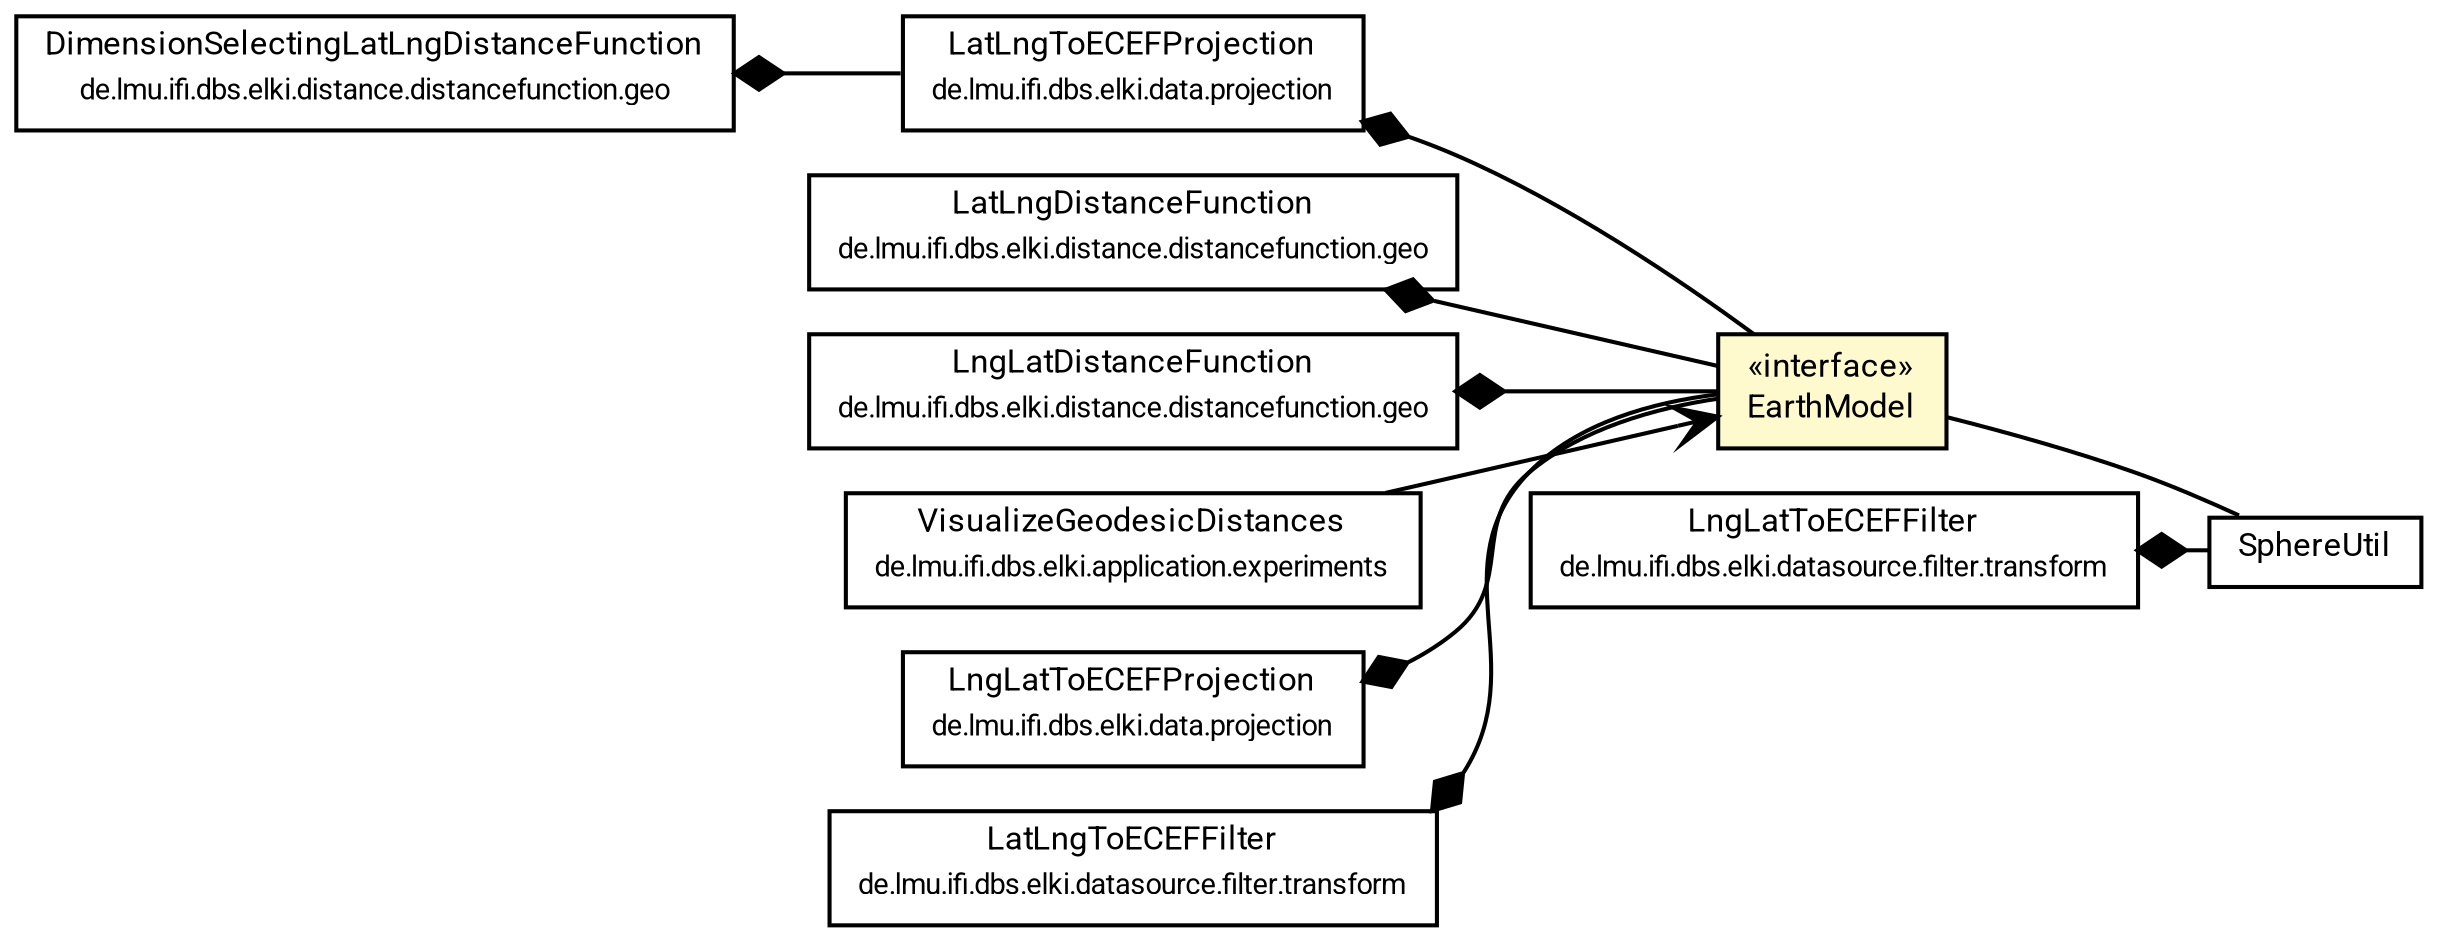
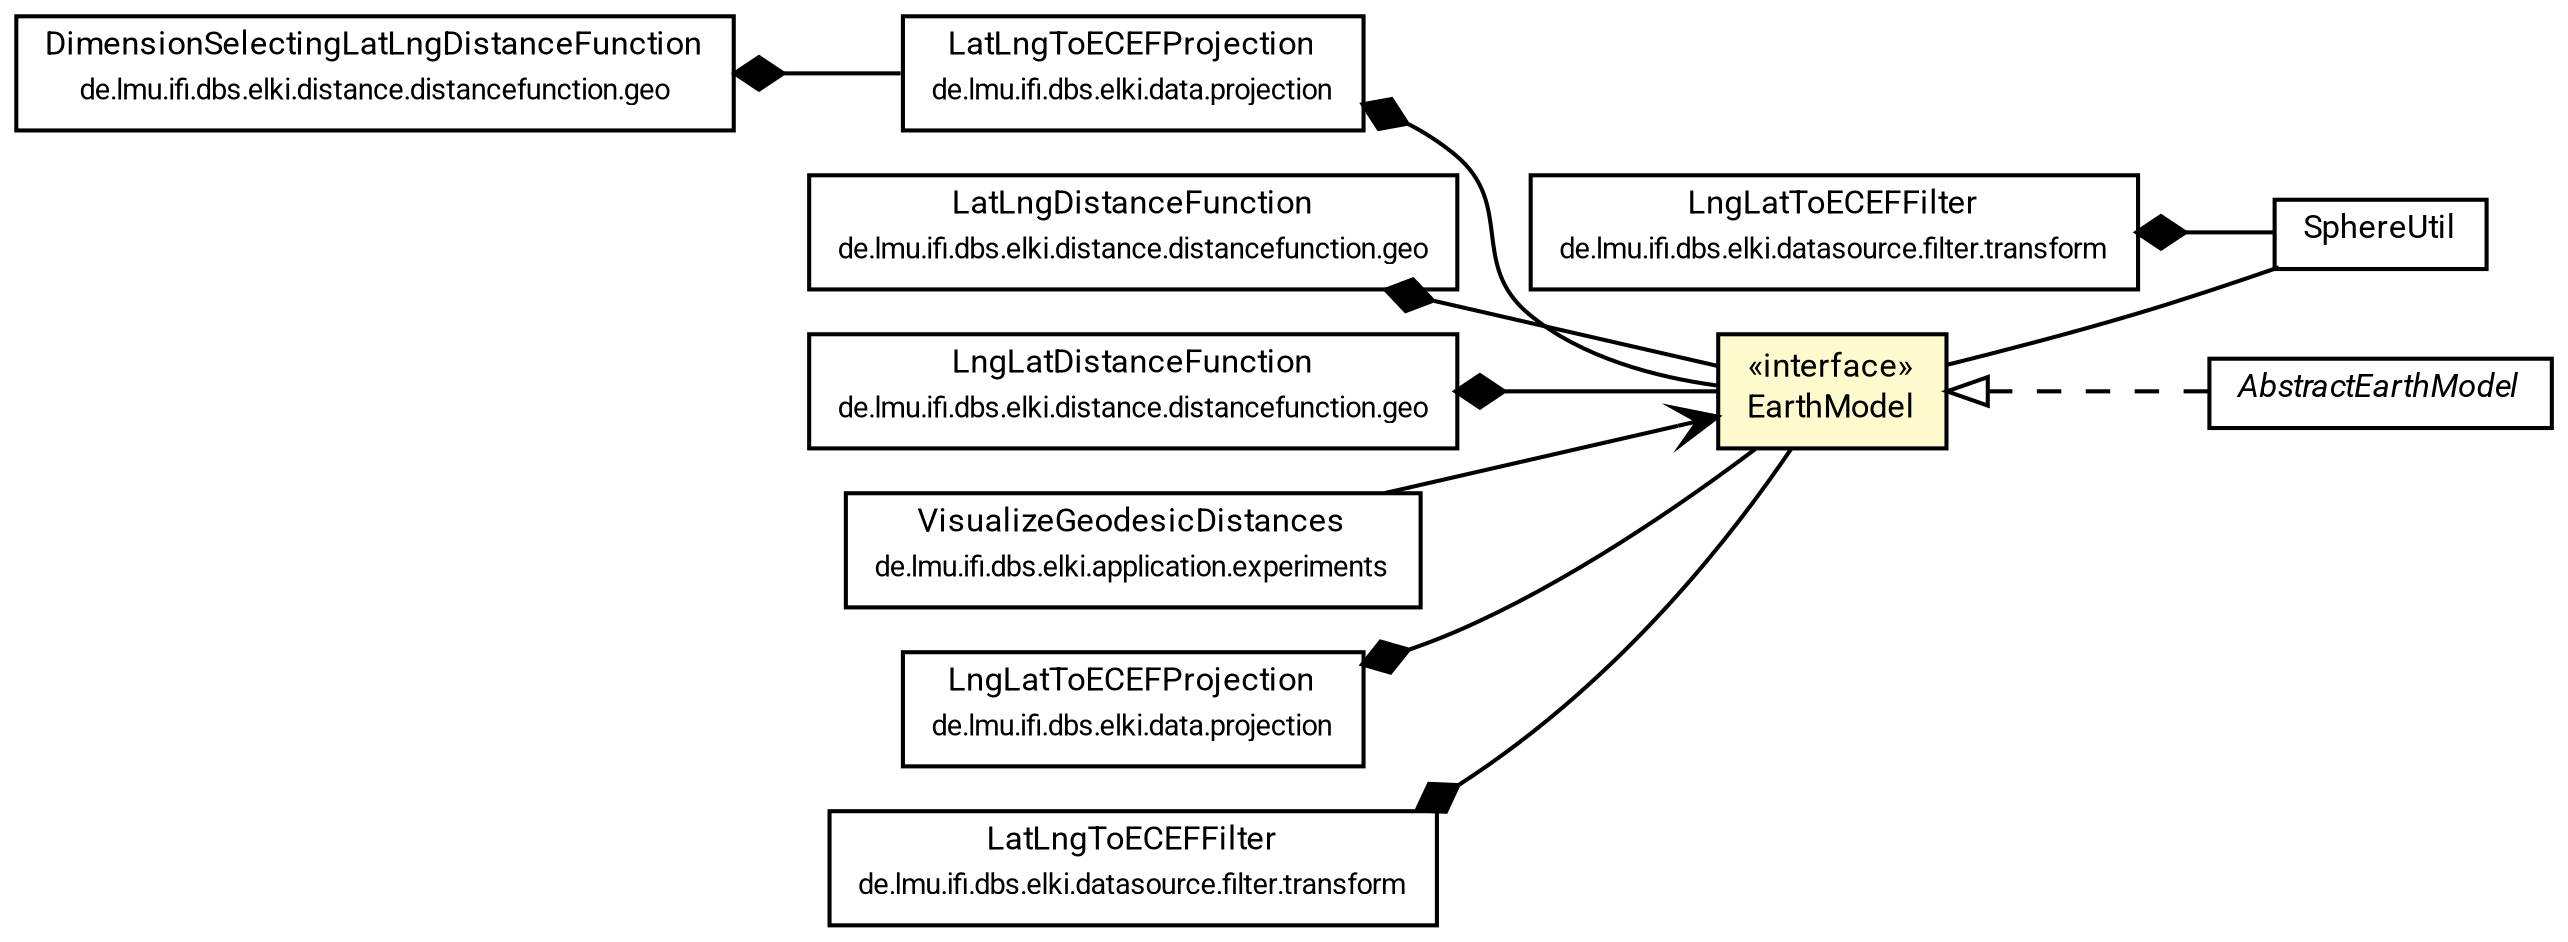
none -> (2381, 391)
